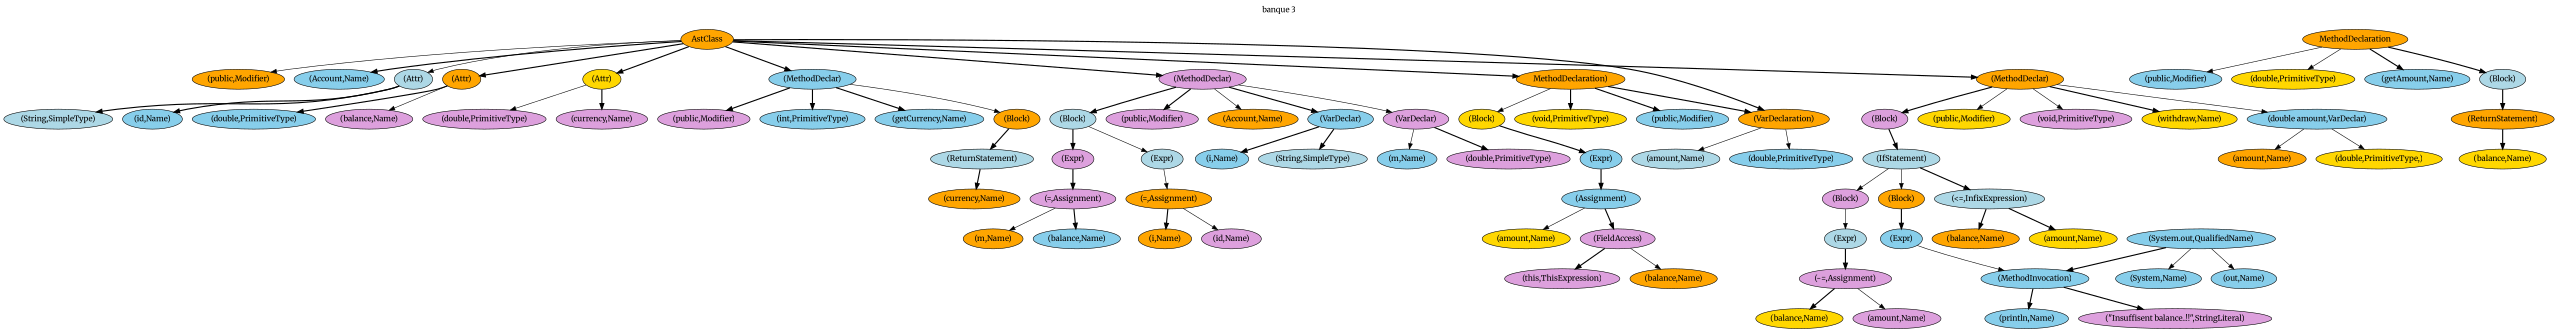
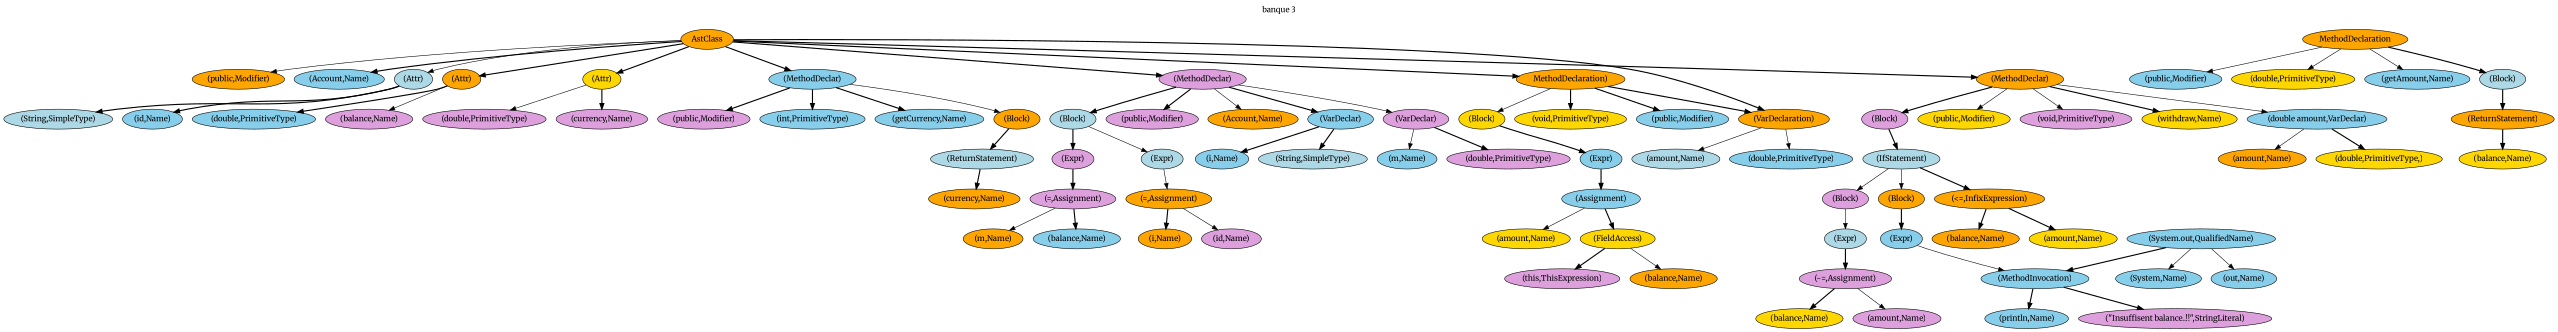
(2384, 58) -> (2384, 58)
(2346, 138) -> (2346, 138)
(1990, 199) -> (1990, 199)
(1618, 239) -> (1618, 239)
